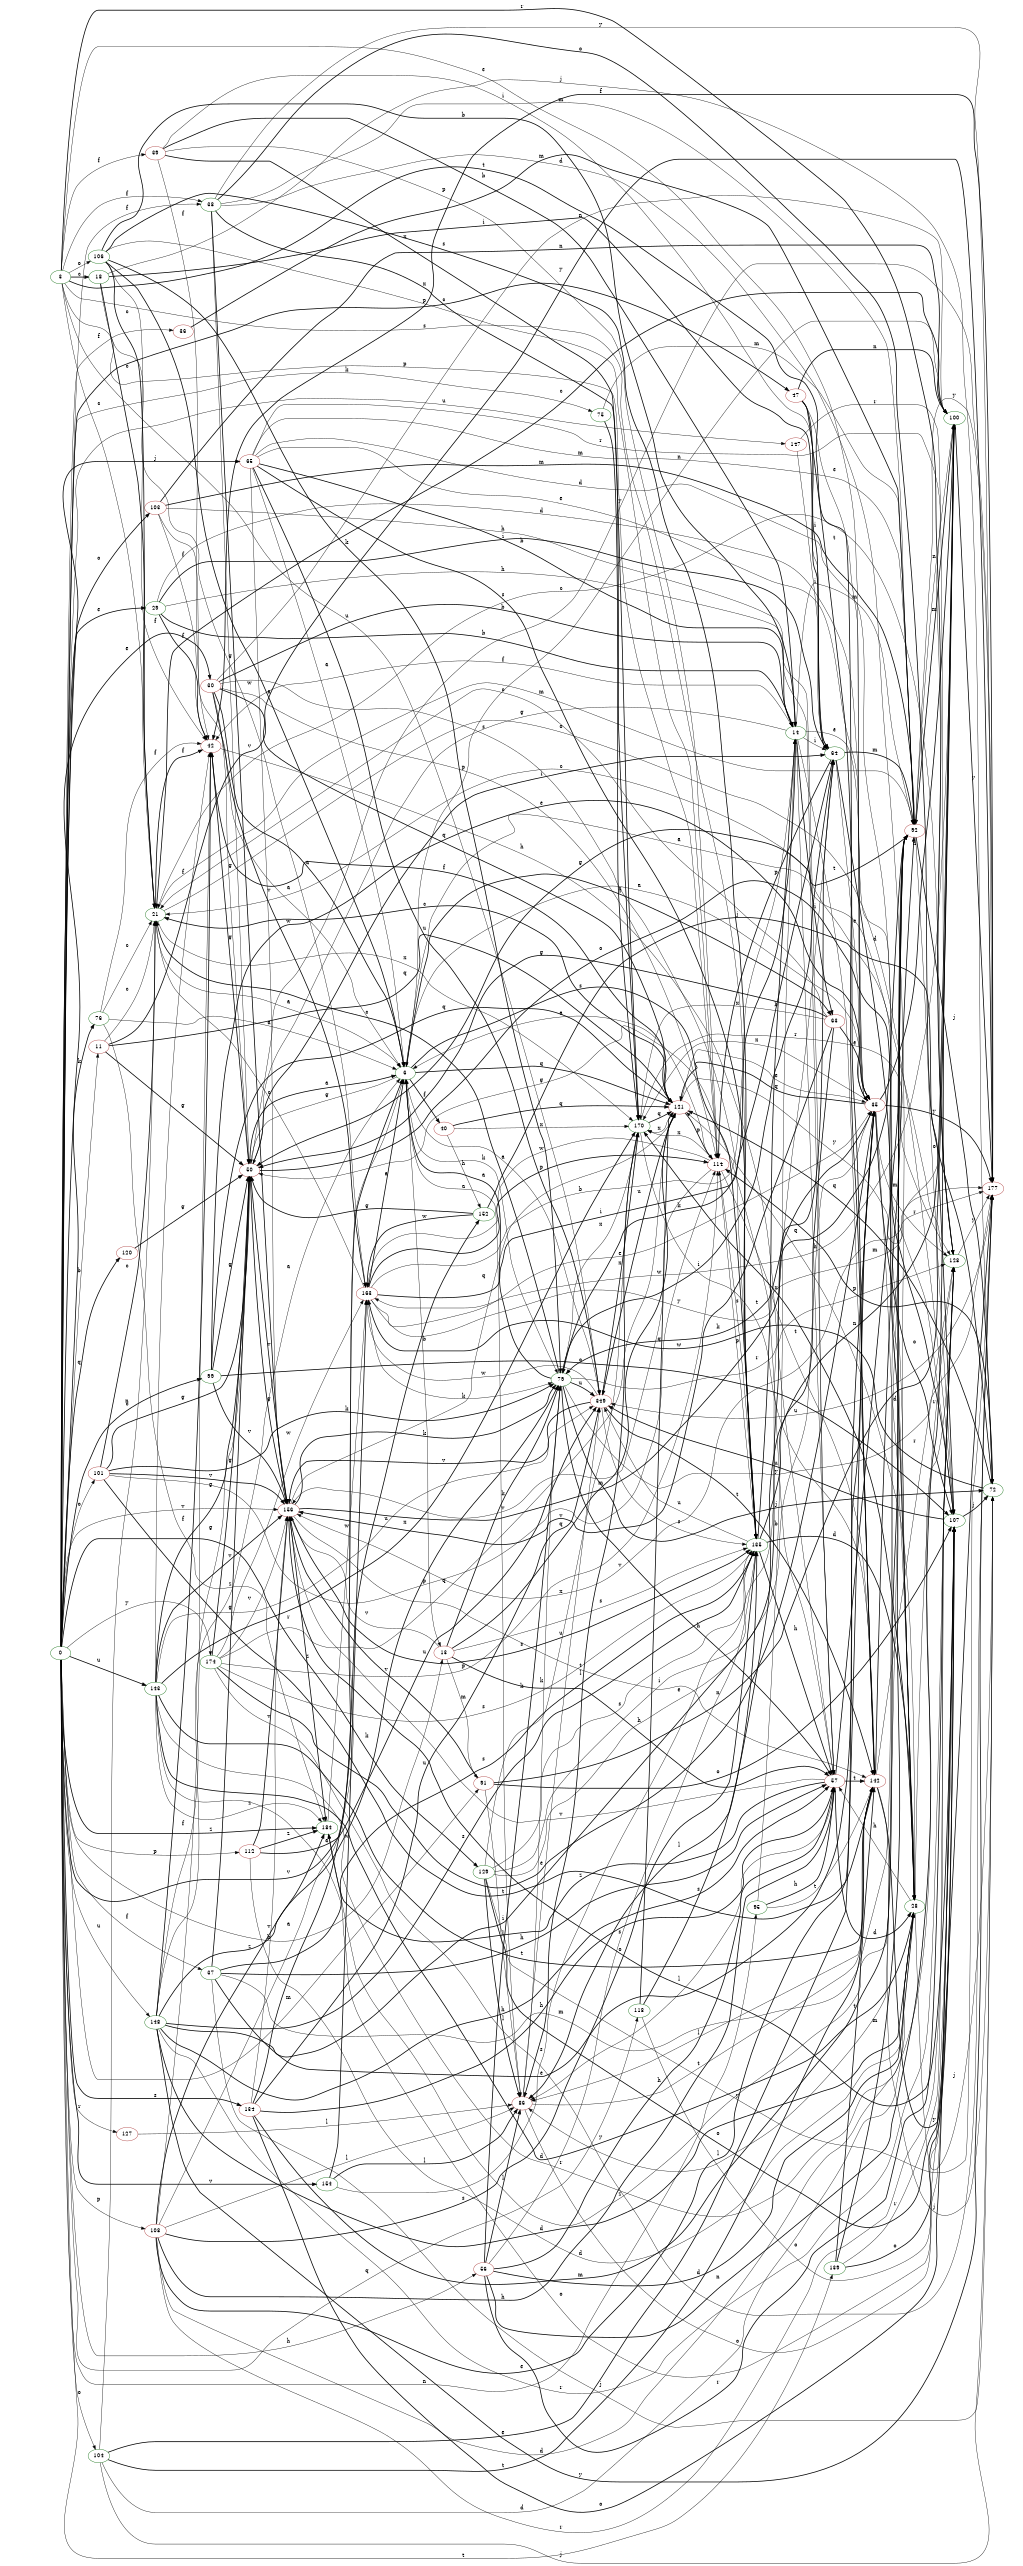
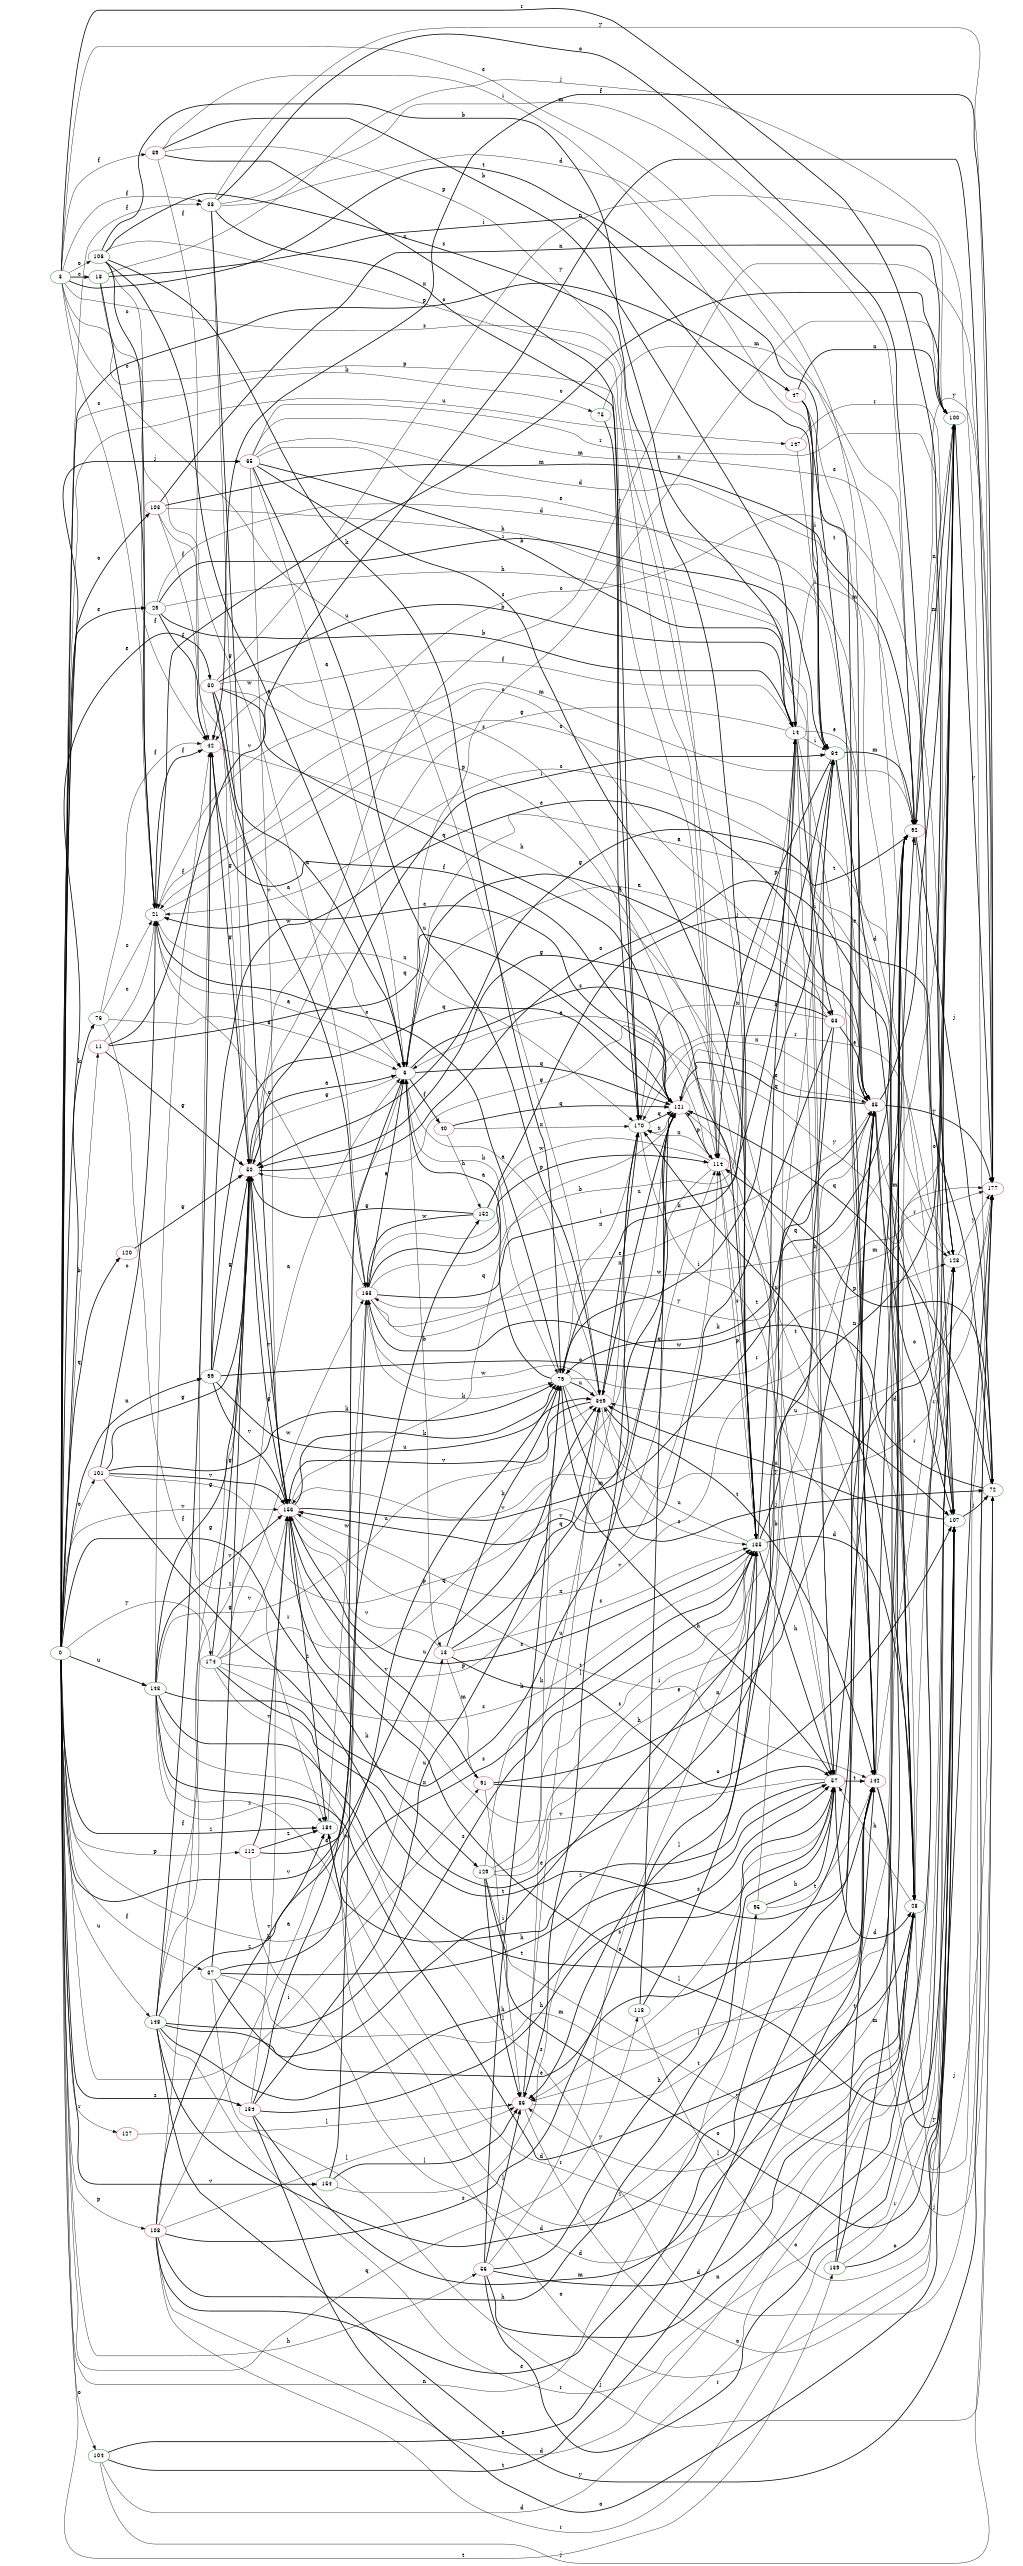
(183, 332) -> none
none -> (396, 1451)
(457, 1466) -> (554, 1637)
(502, 1563) -> none
(113, 1687) -> none
(289, 1998) -> (289, 1998)
